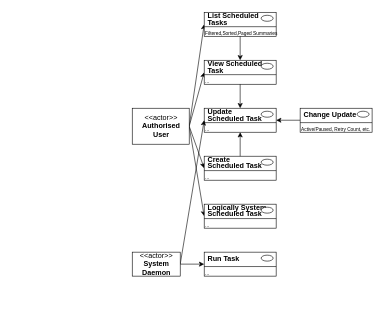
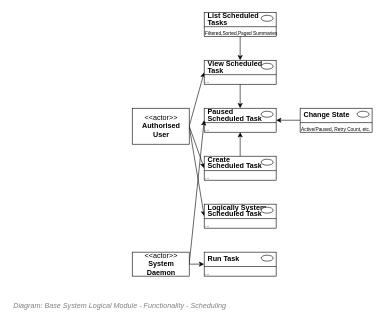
(197, 71) -> none
(234, 115) -> (234, 115)
(329, 115) -> (327, 115)
(156, 264) -> (161, 264)
none -> (168, 306)
